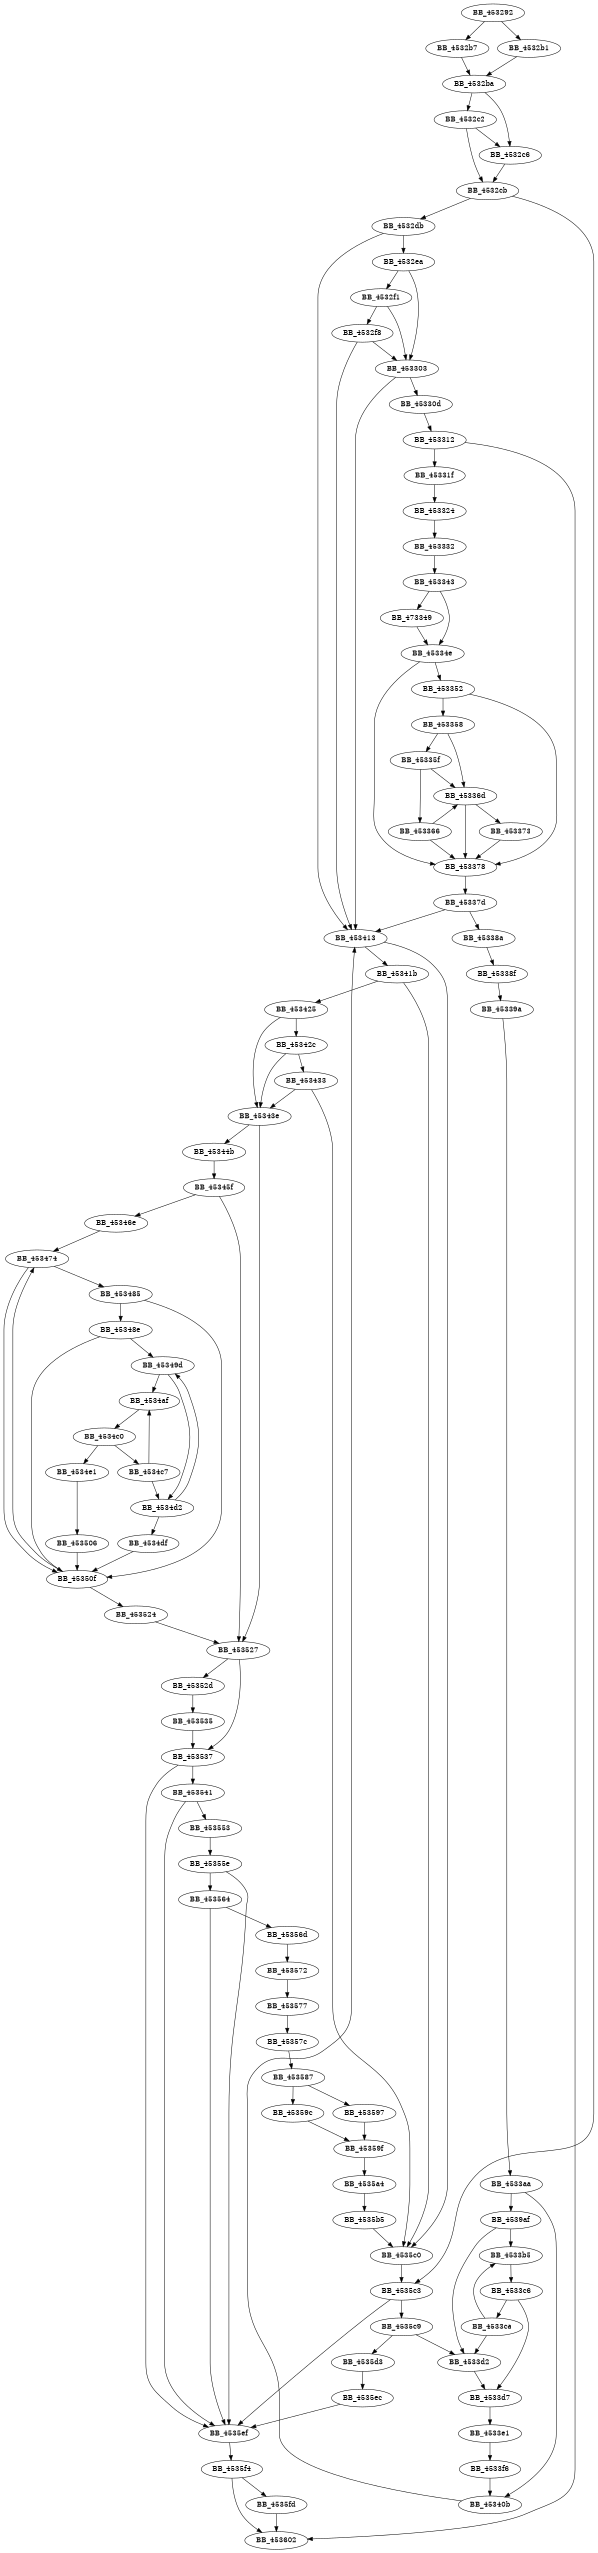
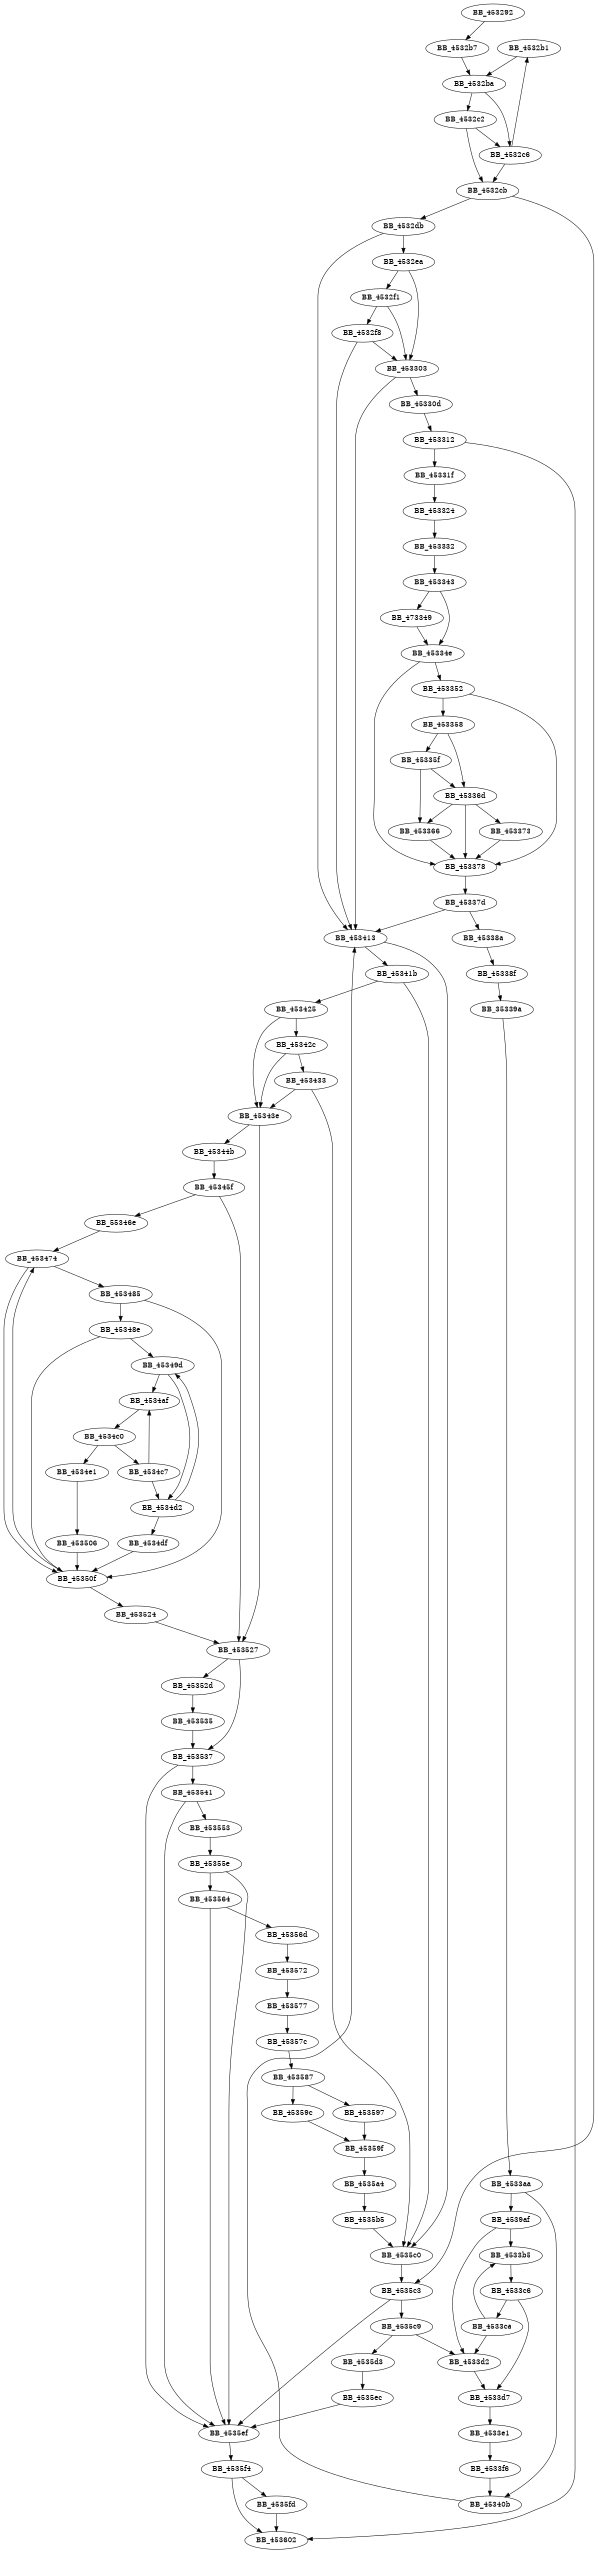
(509, 29) -> (519, 104)
(443, 816) -> (442, 812)
(502, 1010) -> (502, 1010)
(116, 1223) -> (116, 1223)
